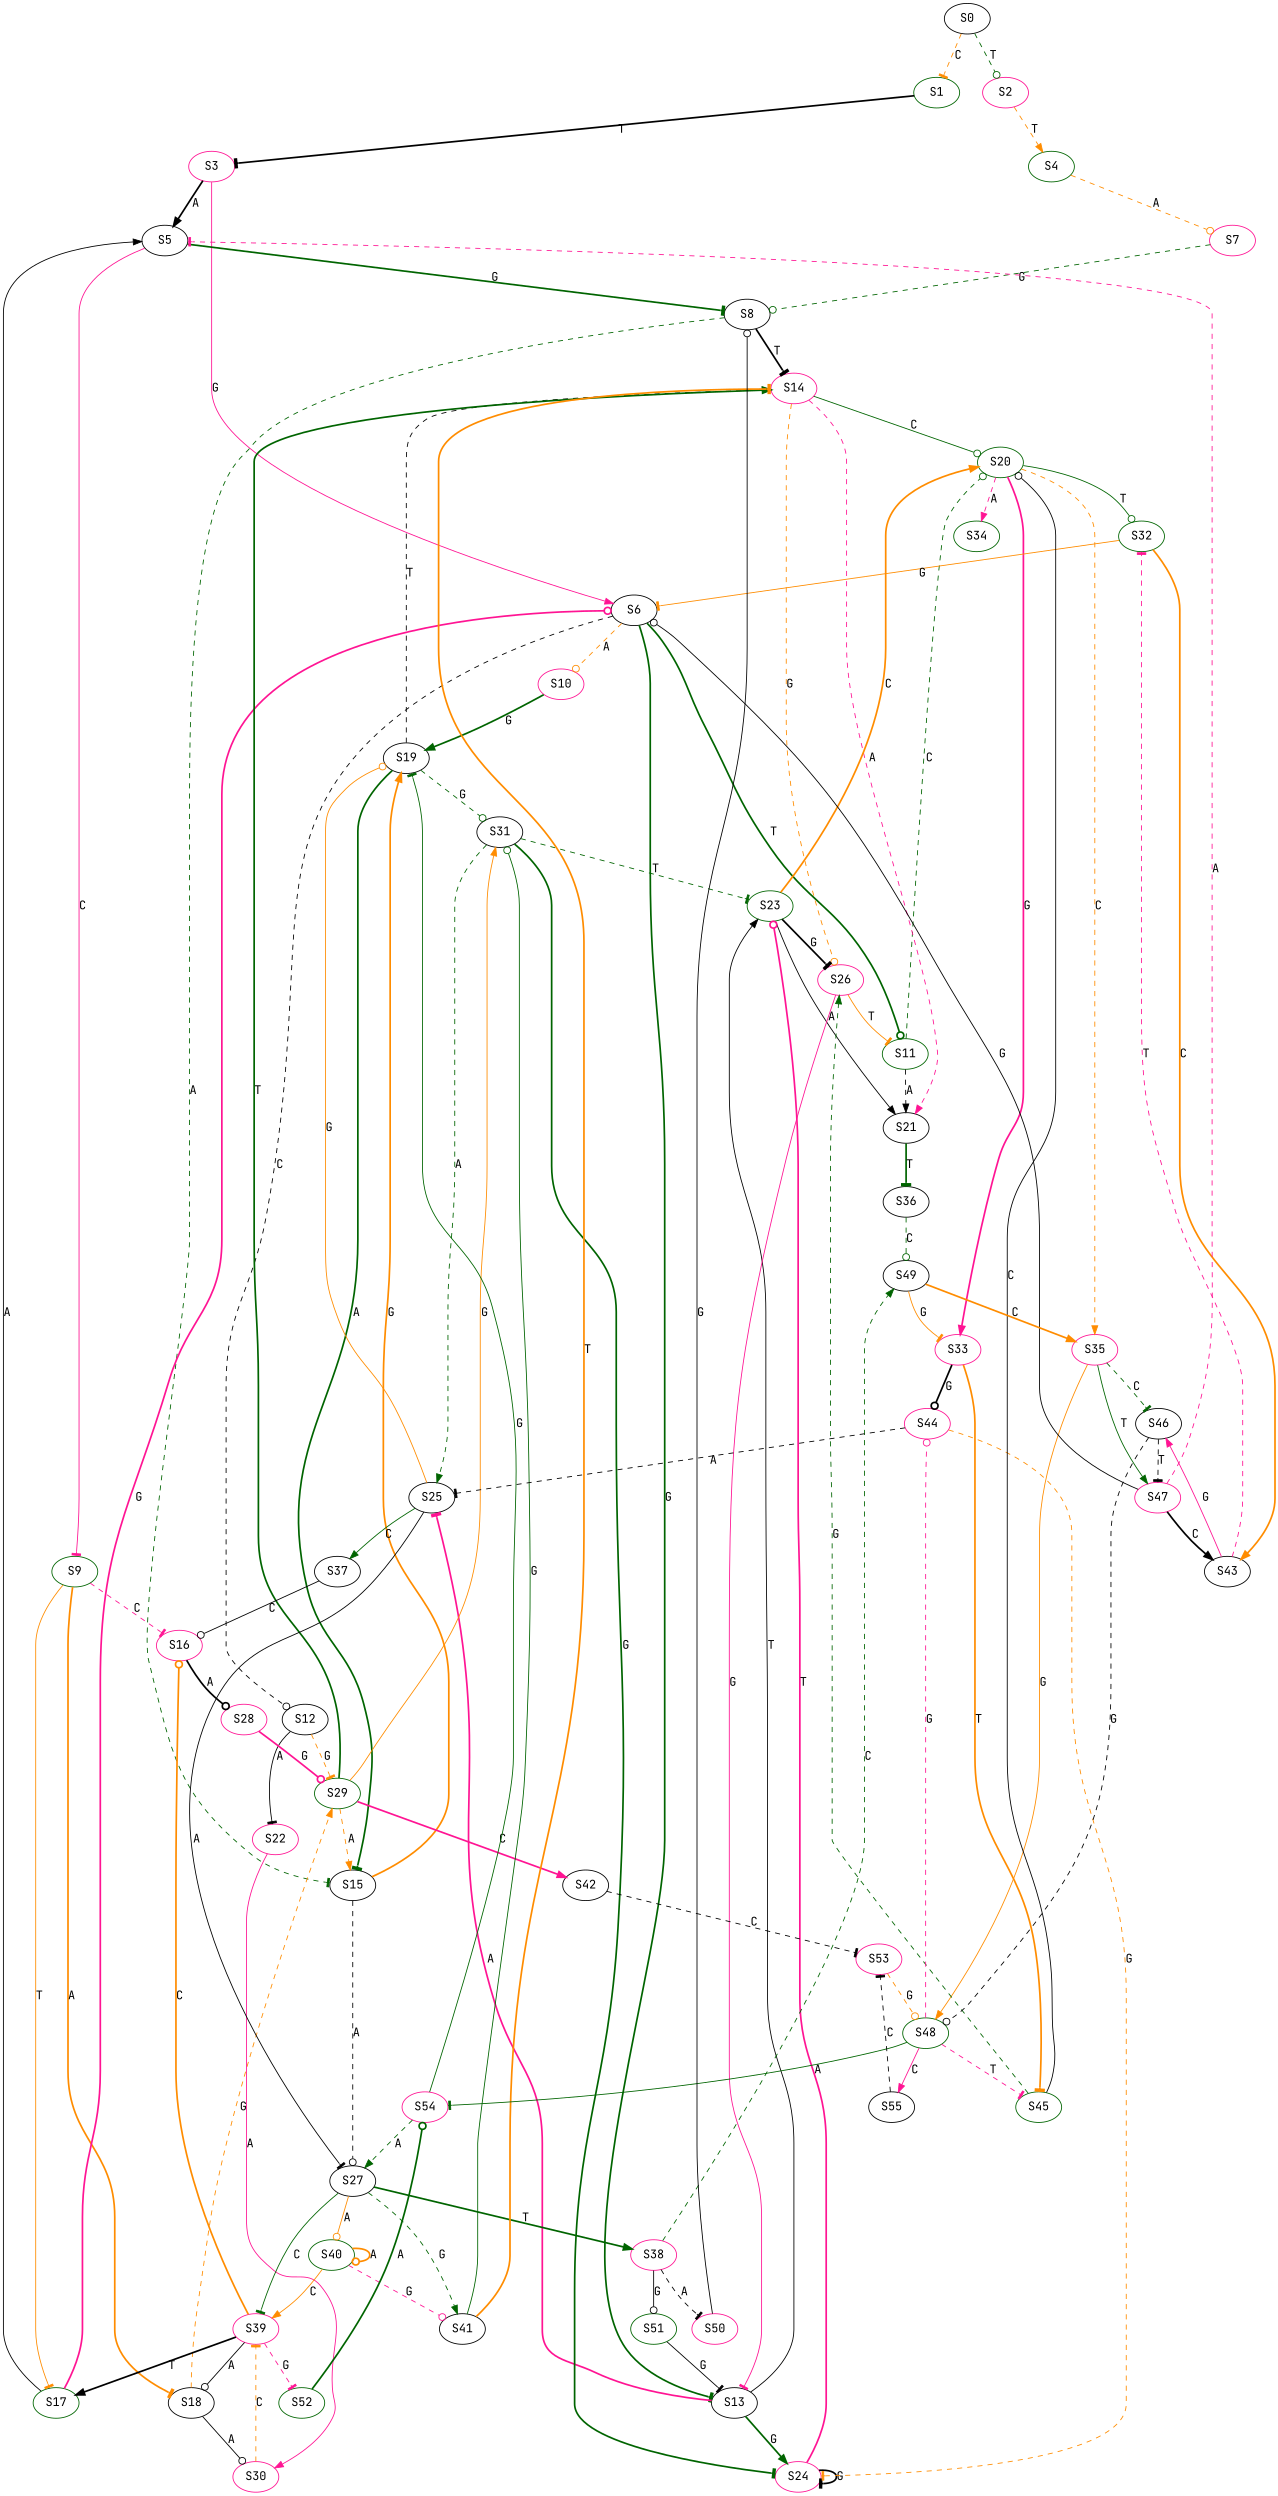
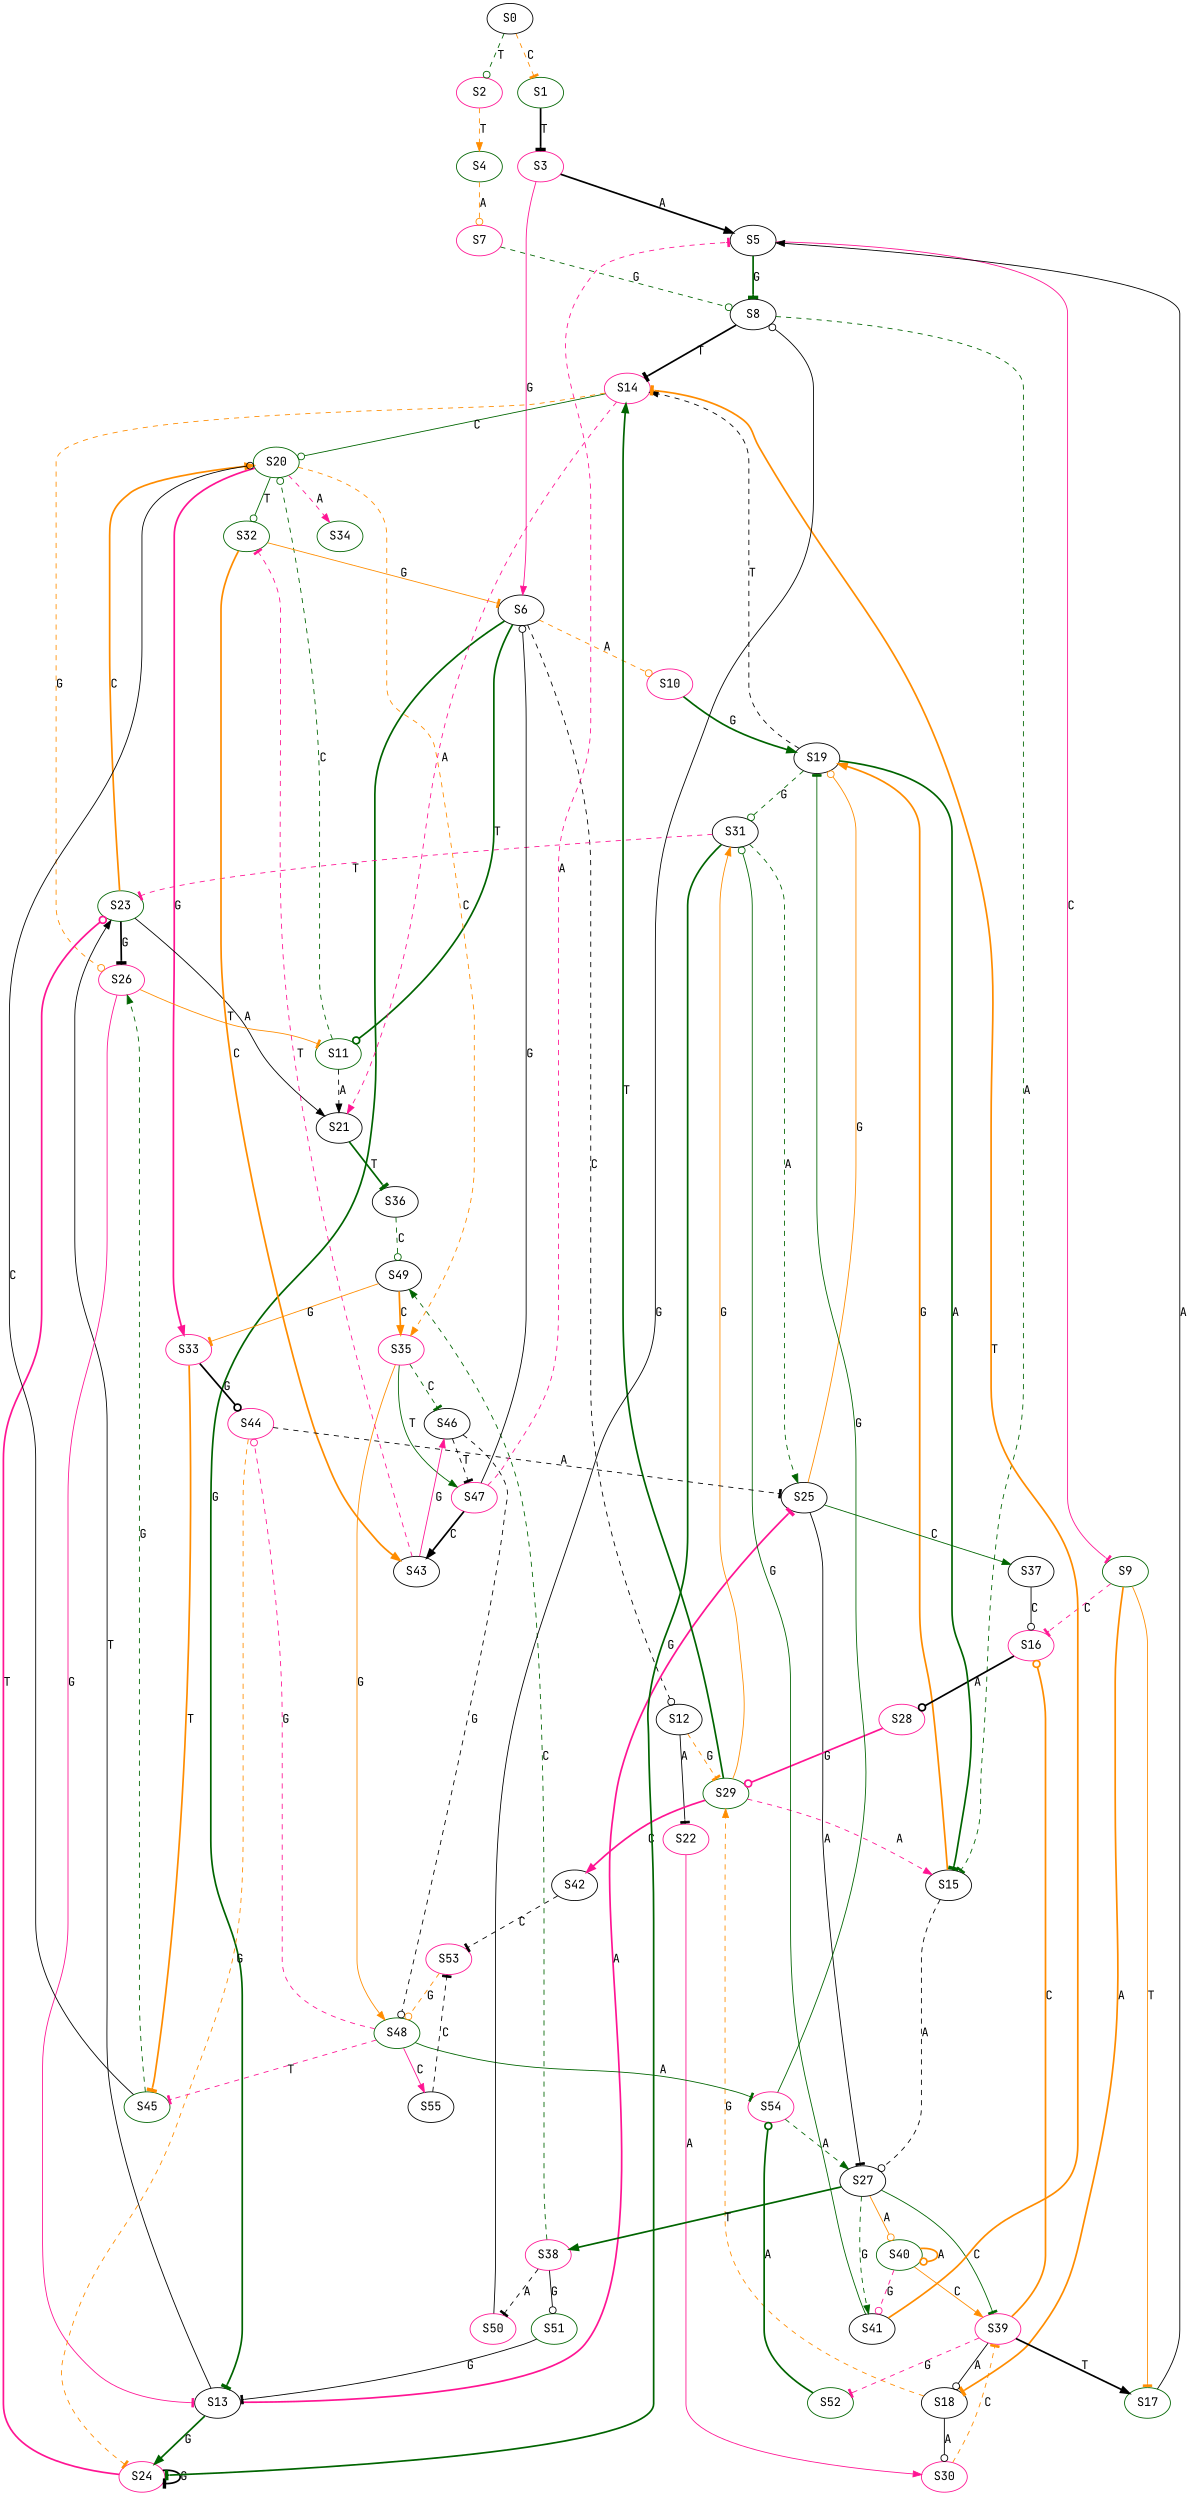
(633, 869) -> (441, 854)
(159, 1411) -> none
(344, 1835) -> (839, 1827)
